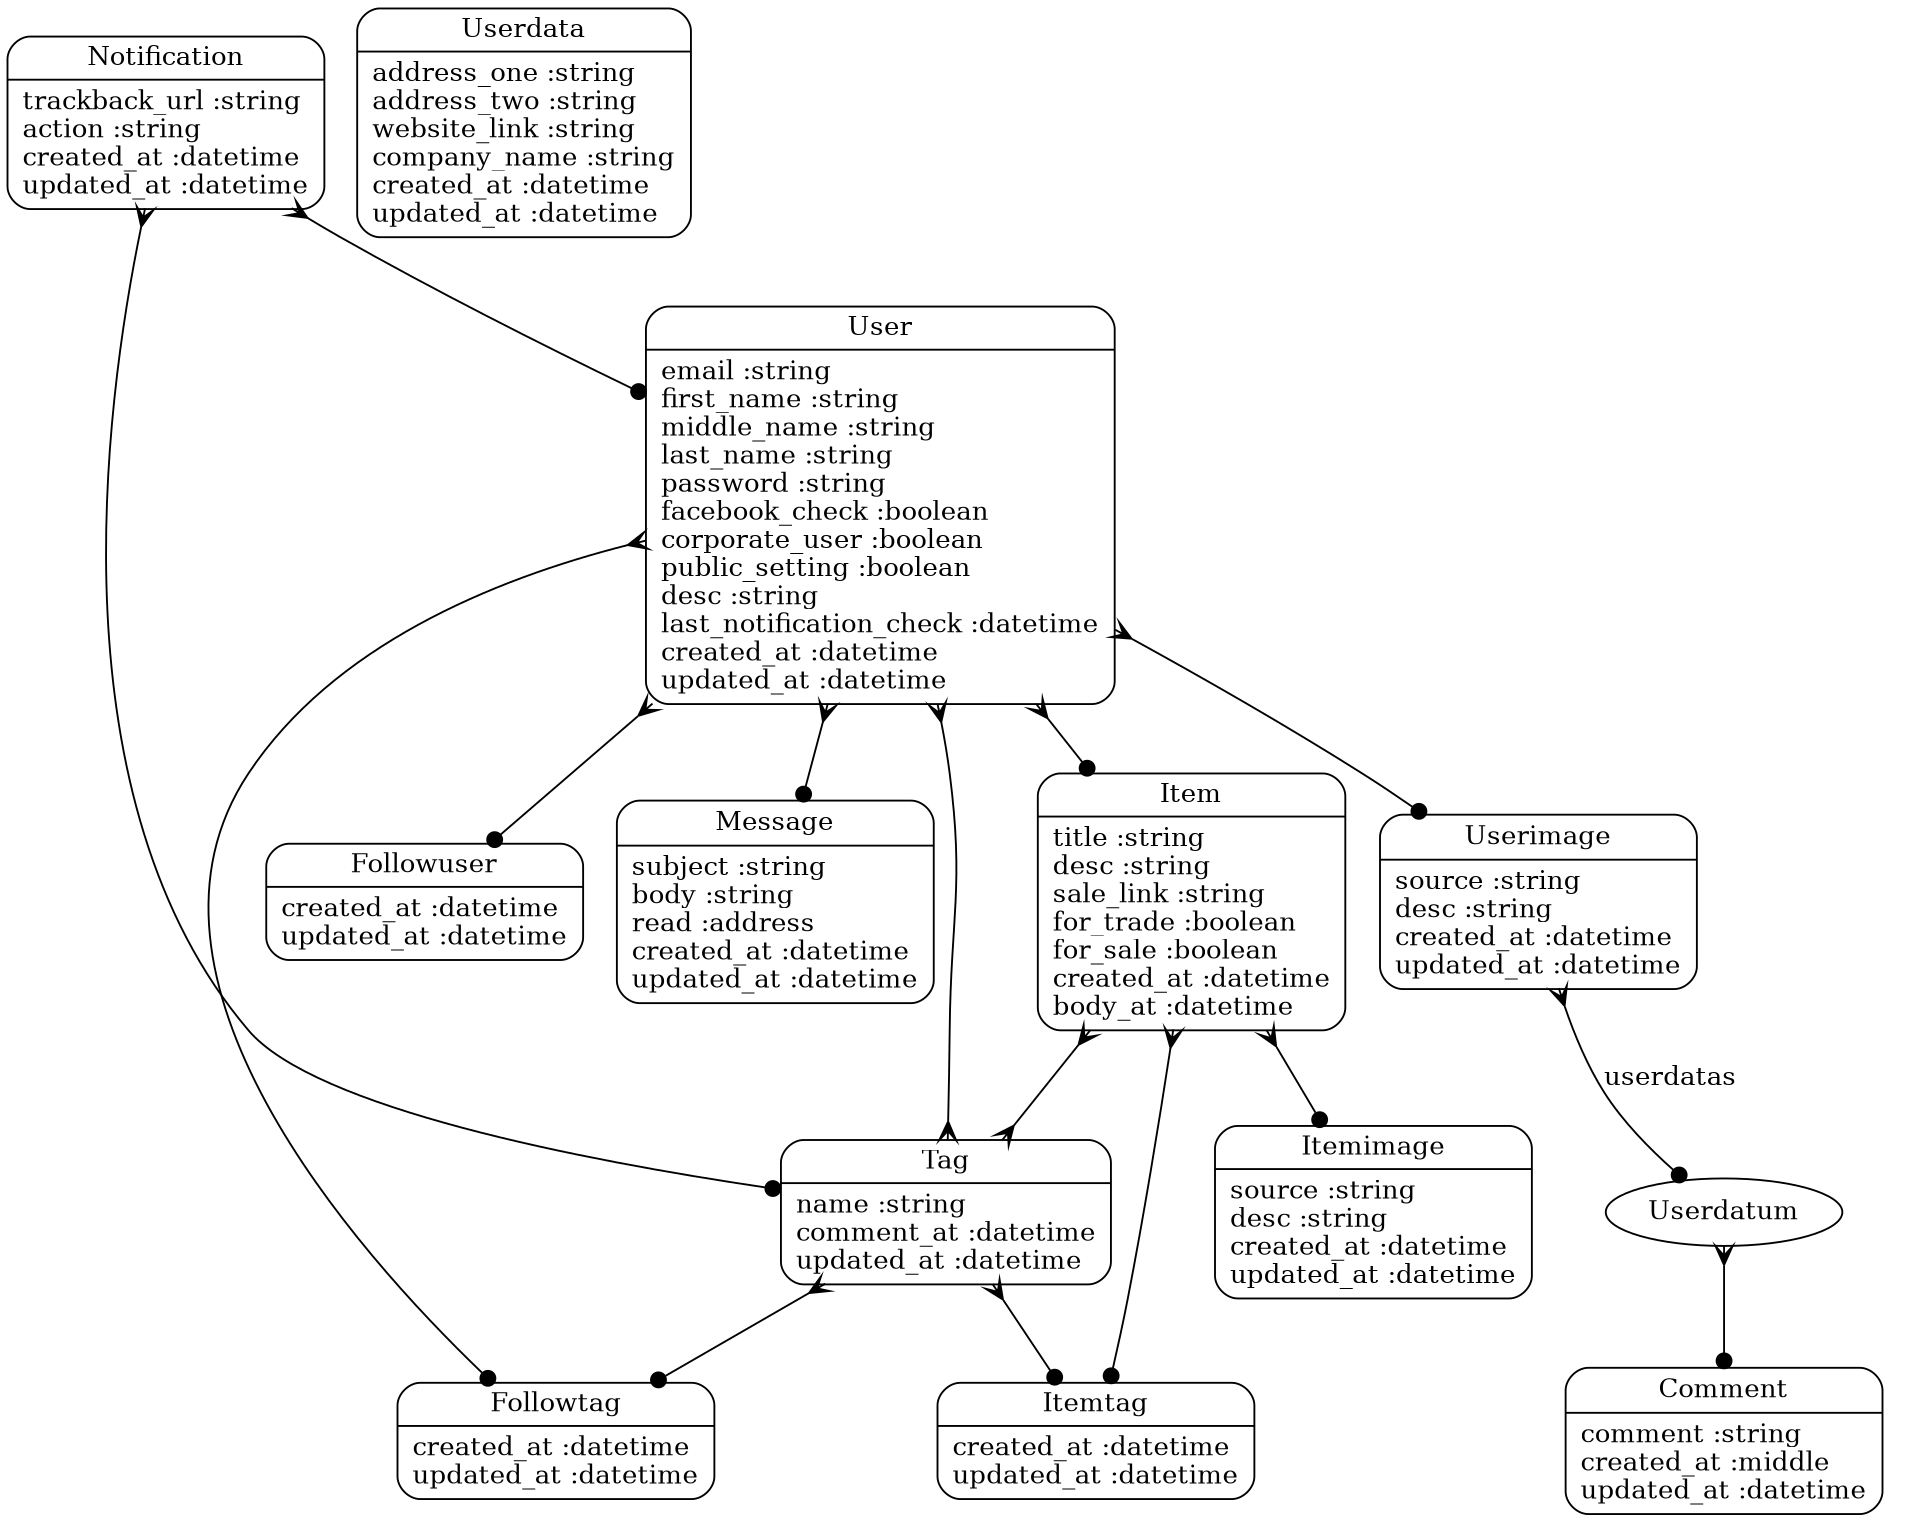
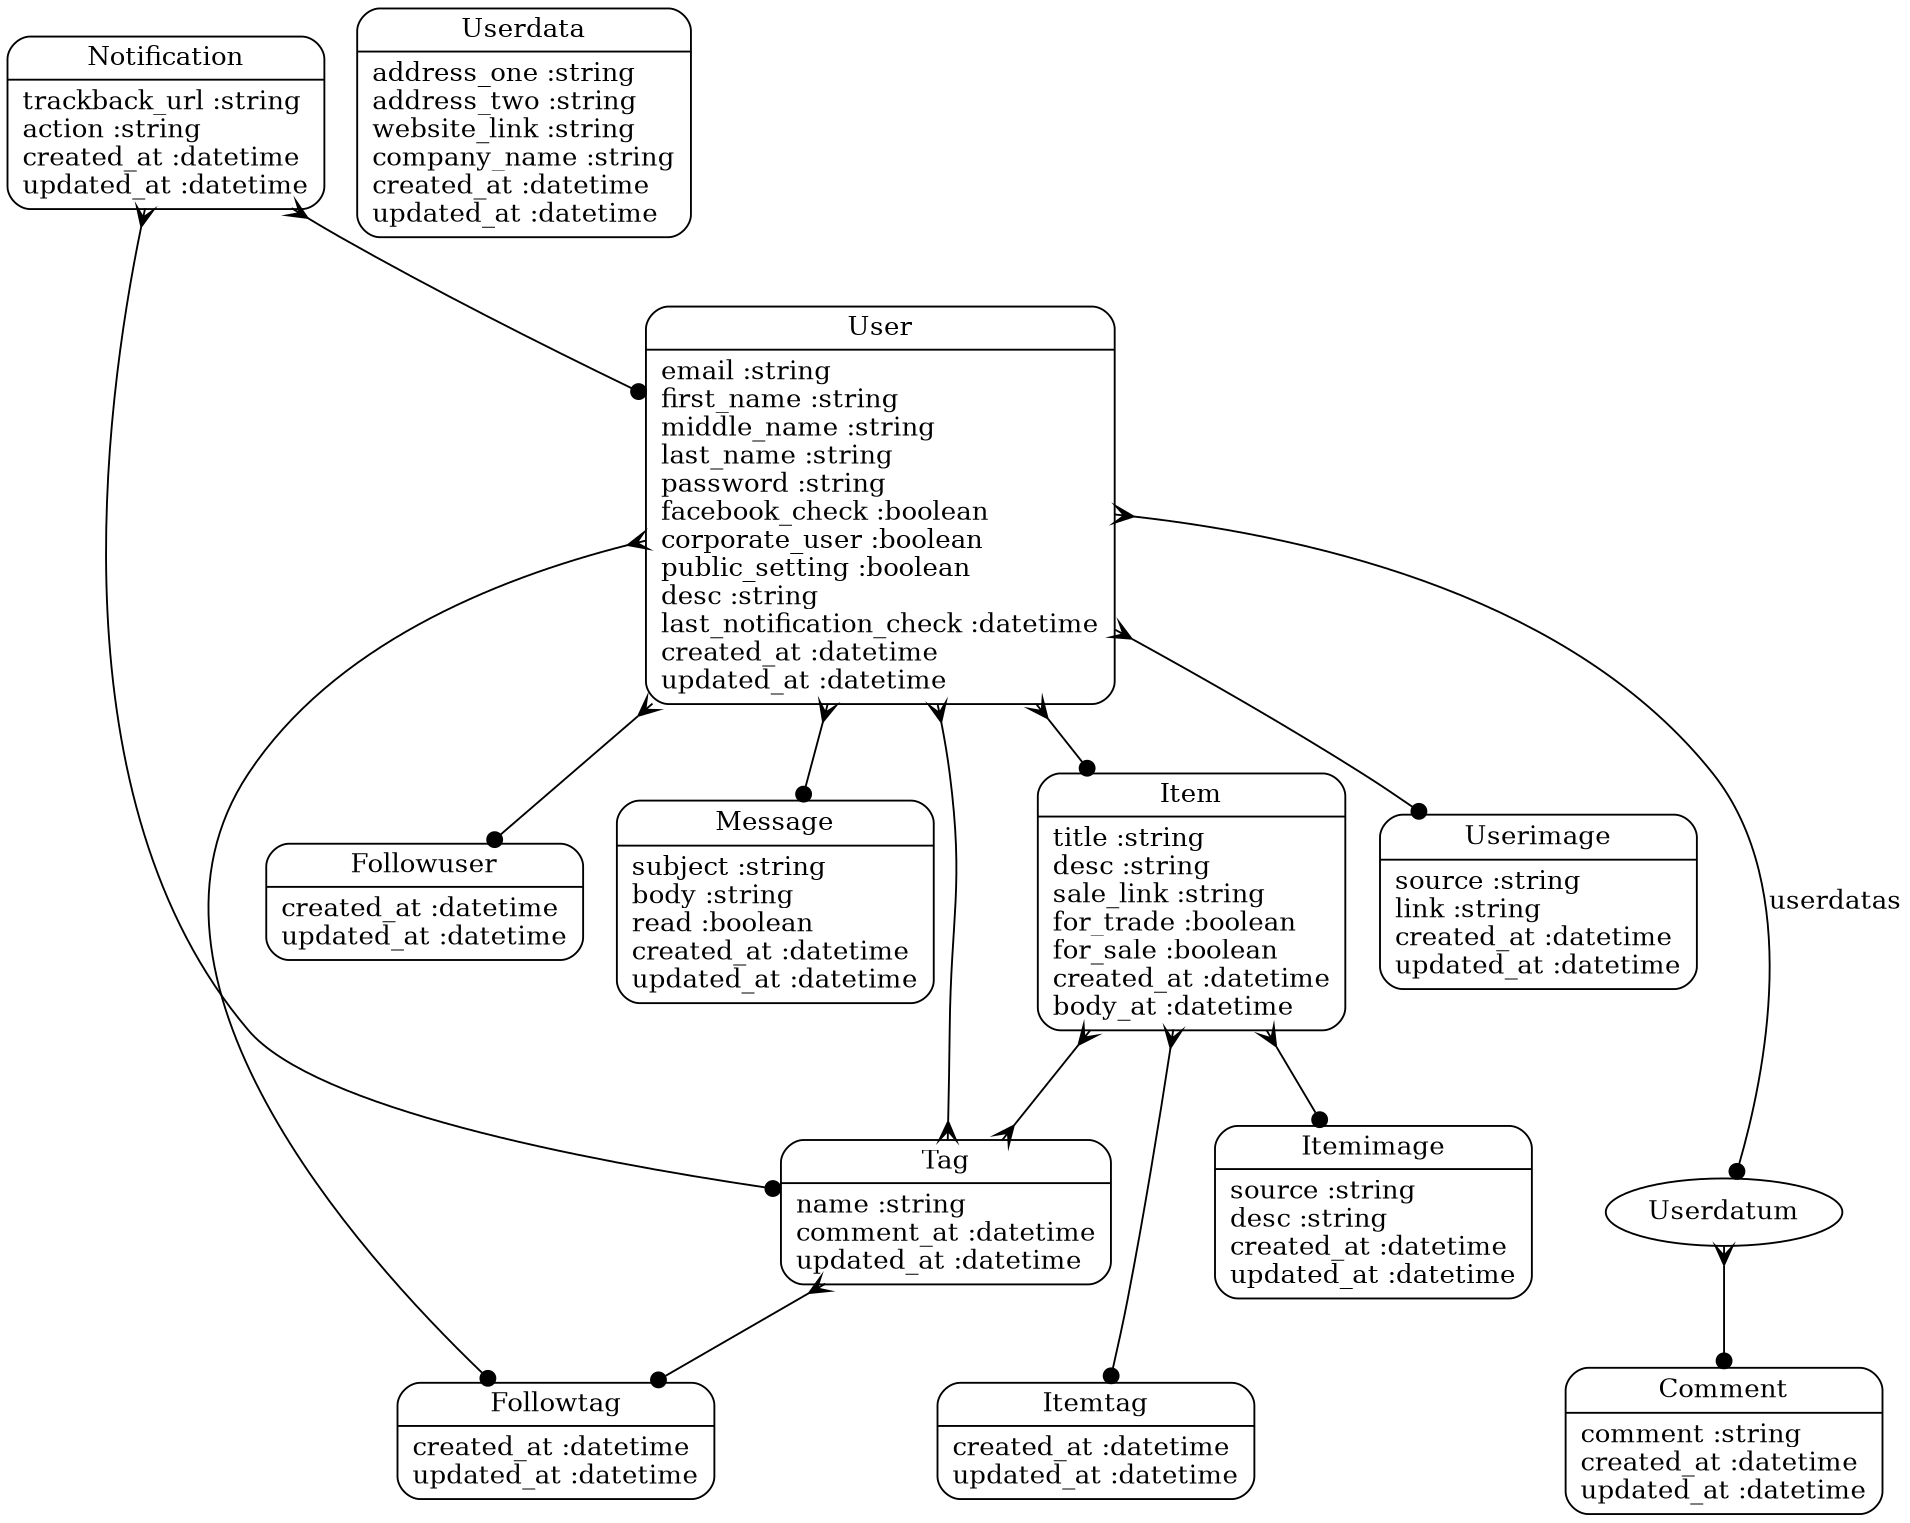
(1475, 909) -> (1469, 909)
(724, 923) -> (723, 923)
(1607, 1097) -> (1625, 689)
(1027, 1335) -> none
(1705, 1462) -> (1719, 1462)
